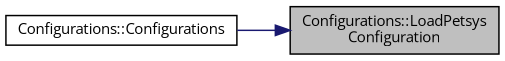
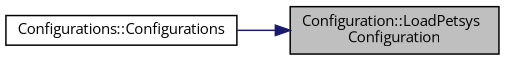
(395, 30) -> (395, 30)
